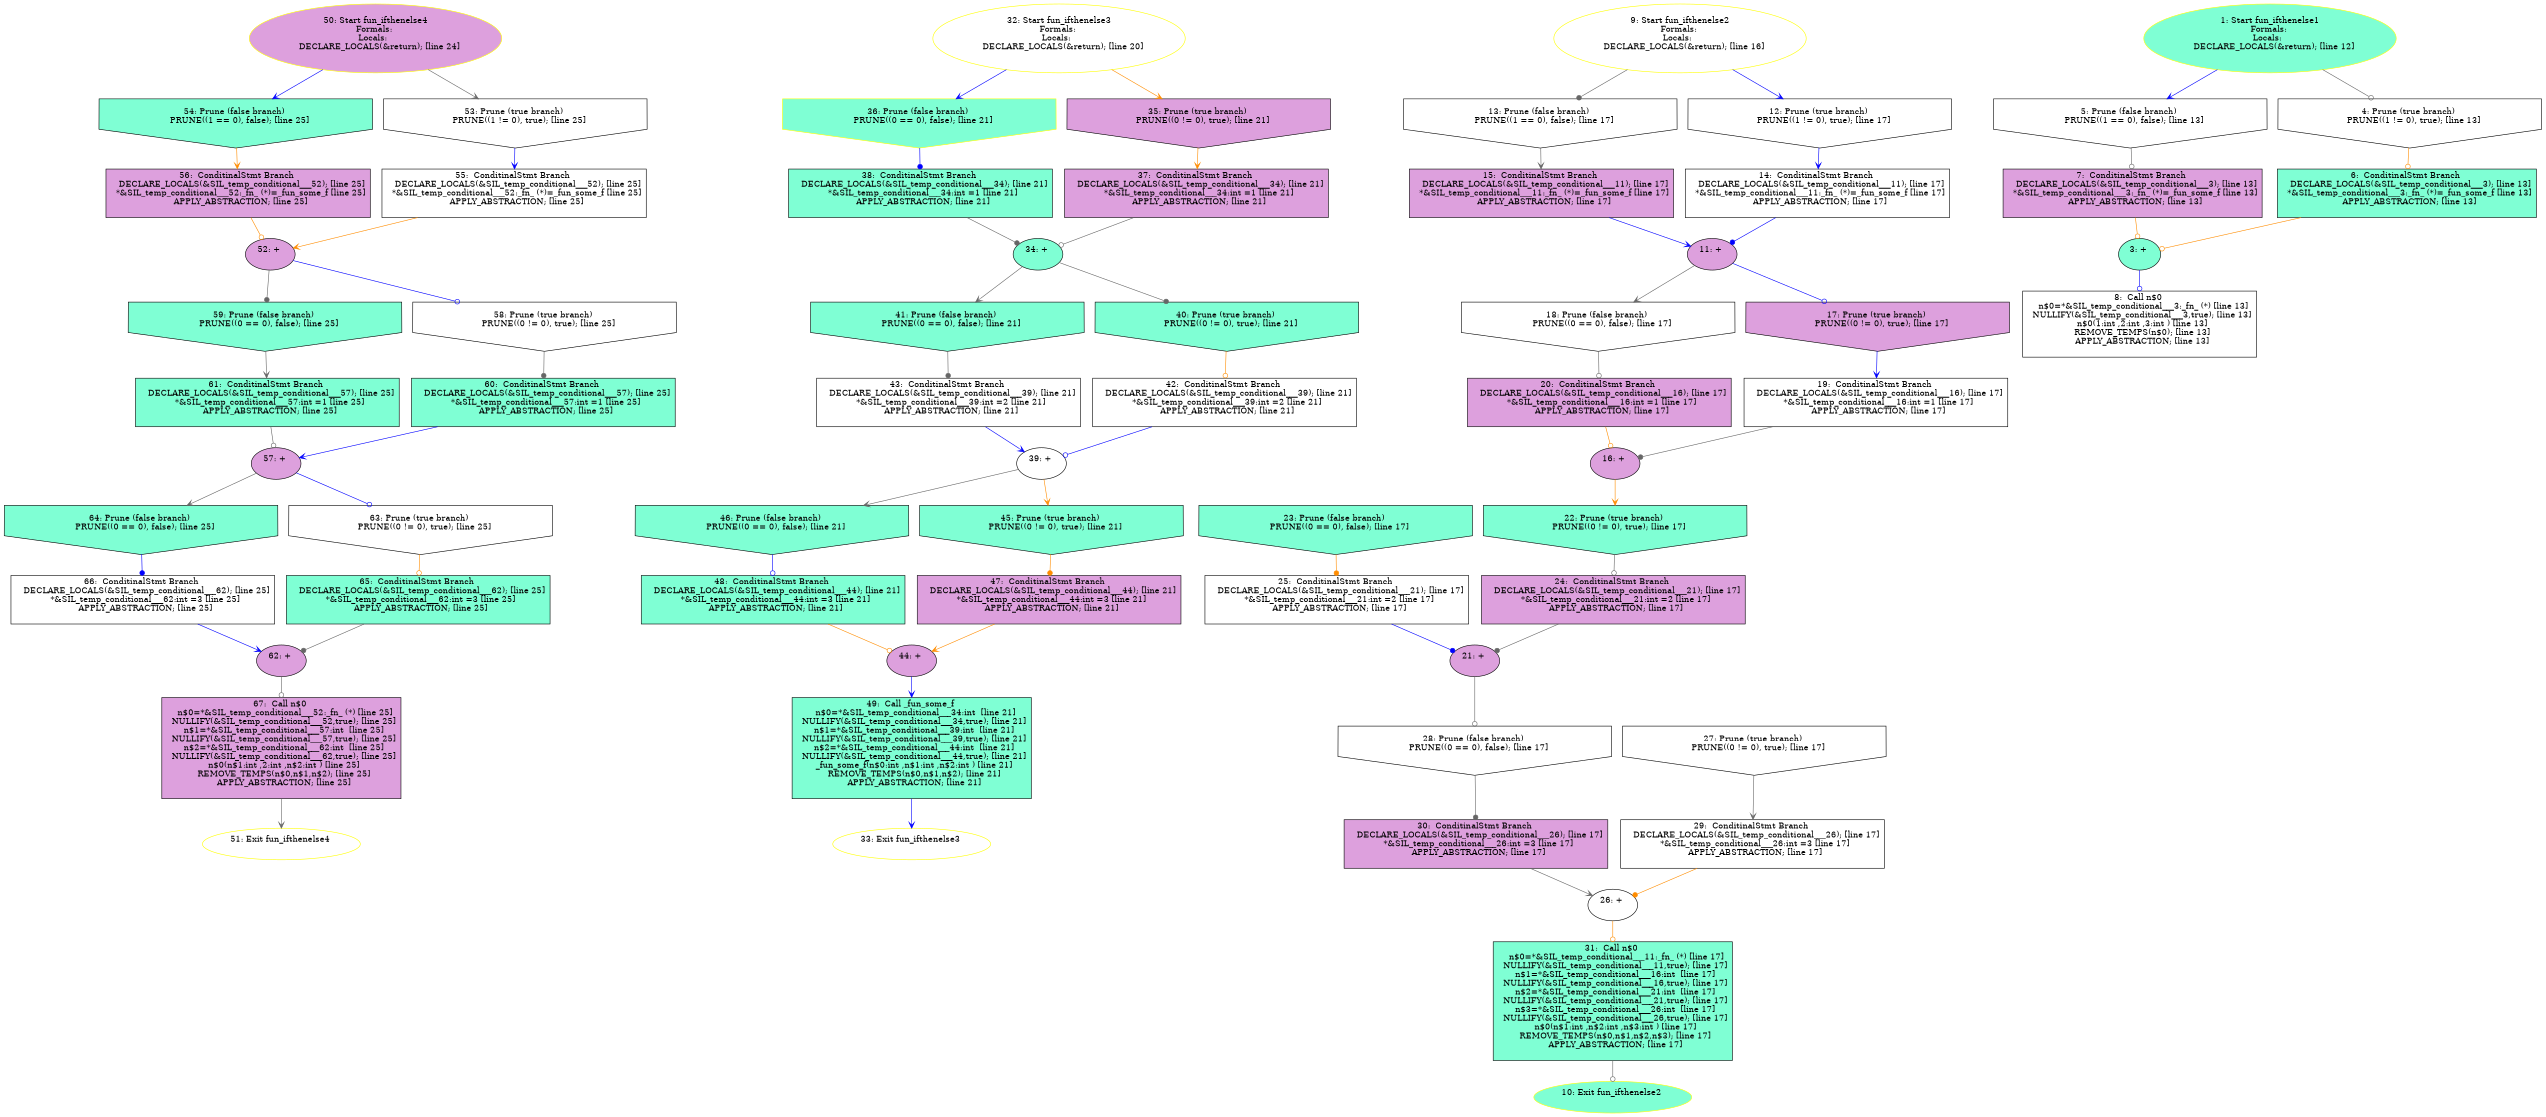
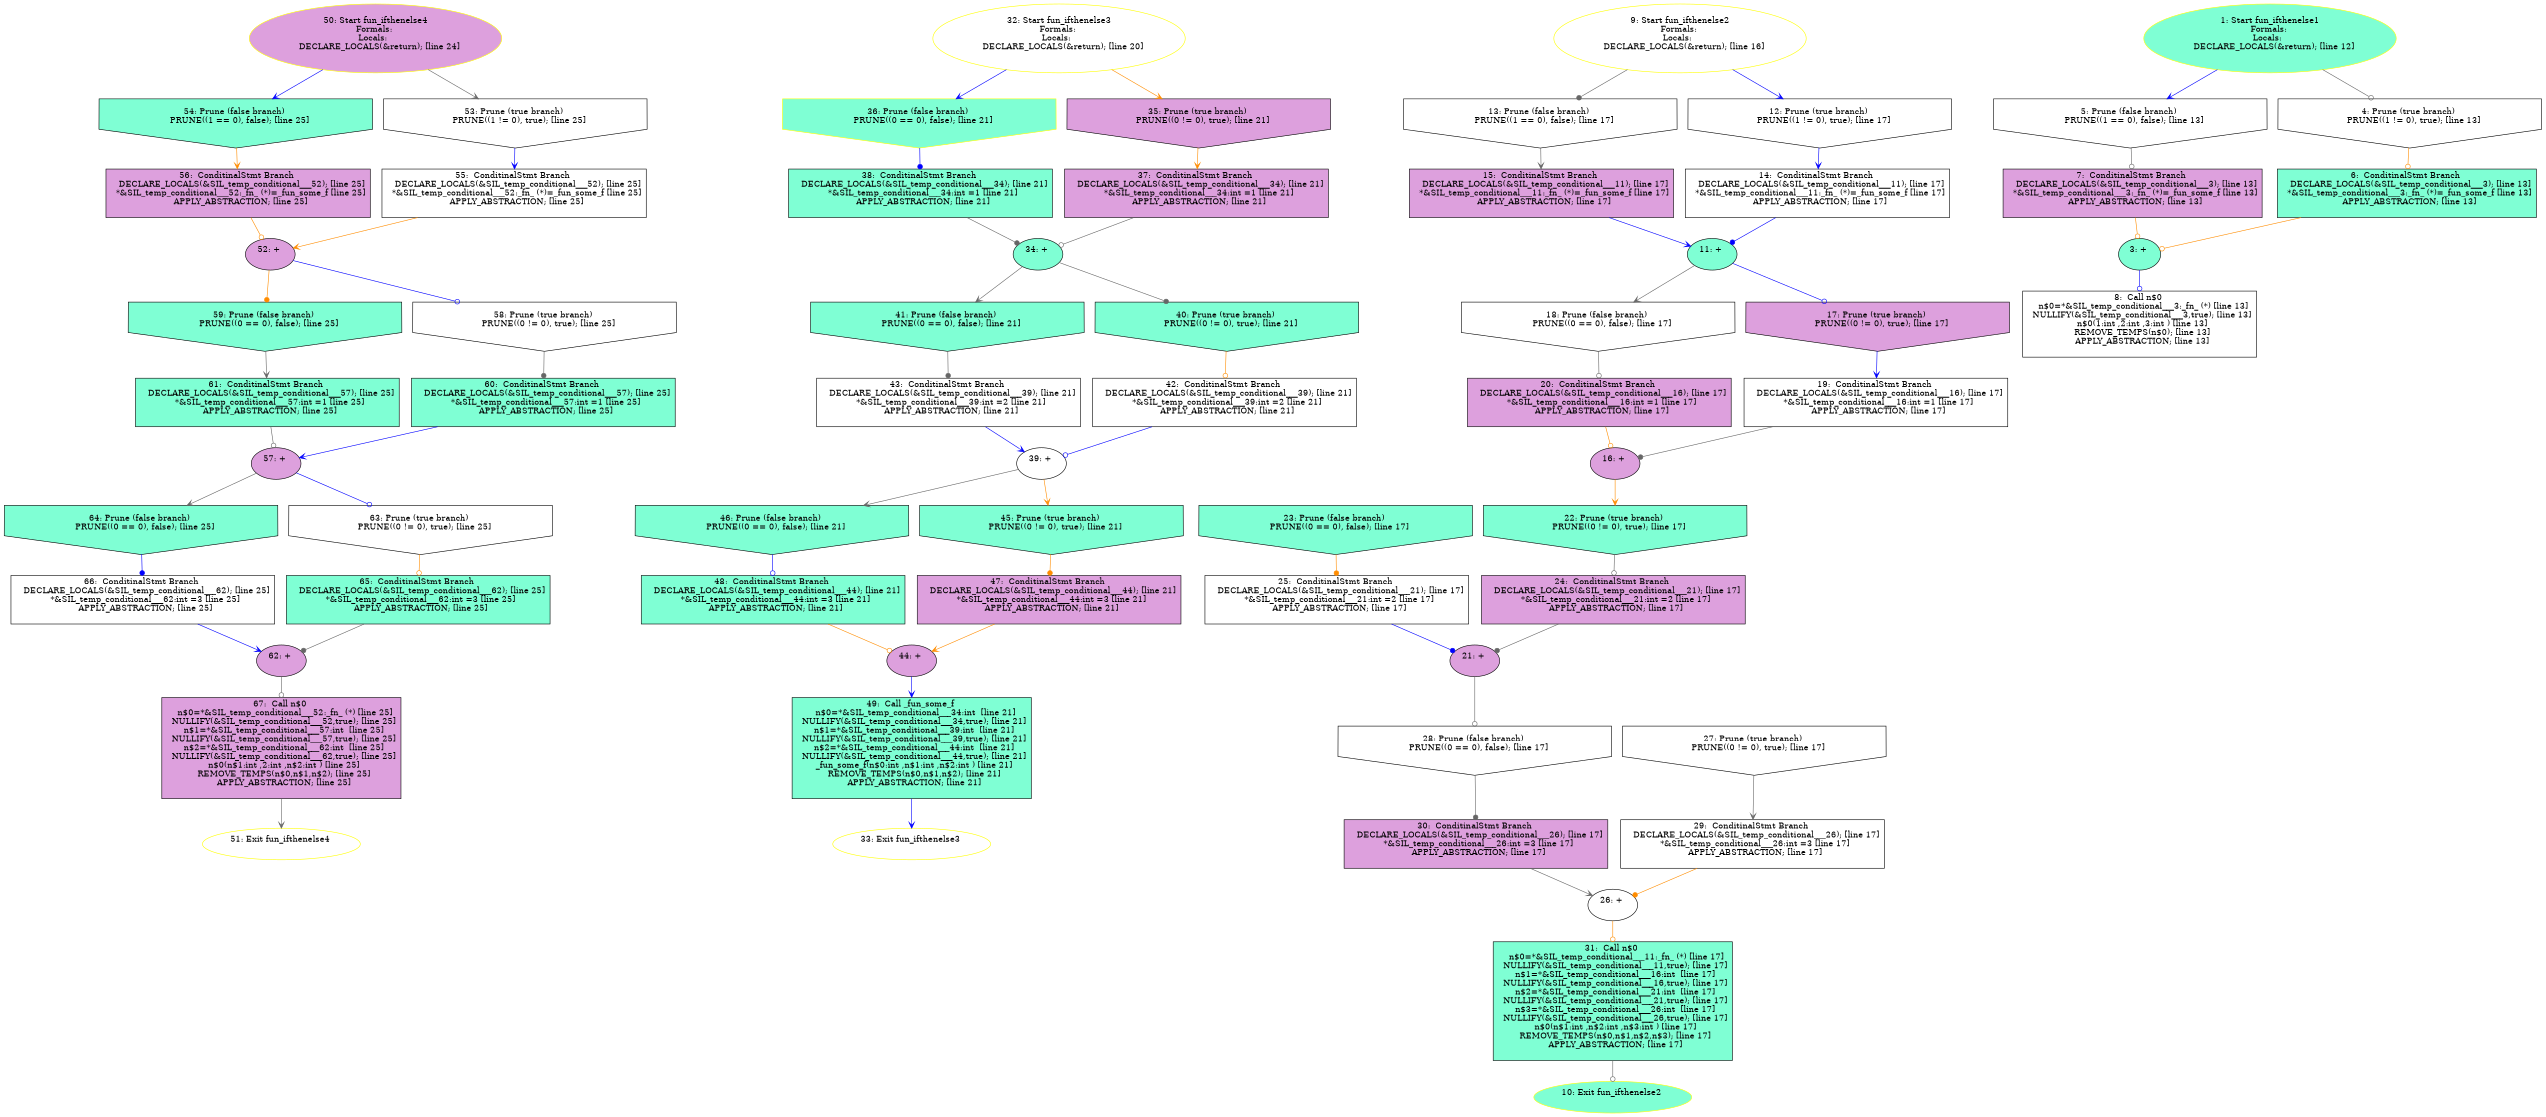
(1712, 254) -> (1712, 254)
(268, 284) -> (268, 284)
